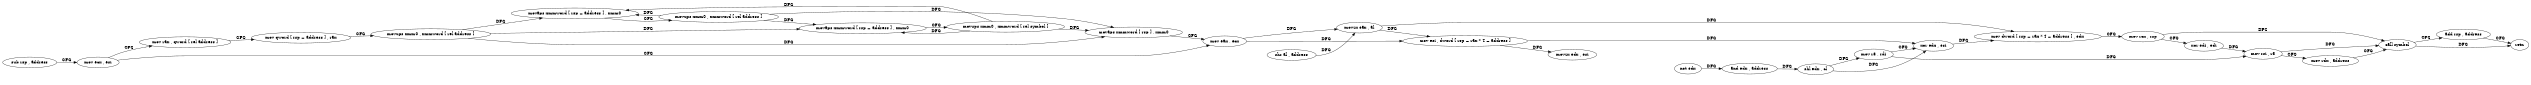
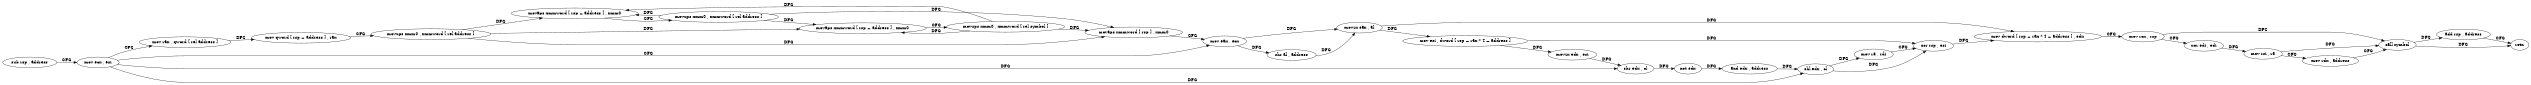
(241, 38) -> (241, 38)
(2426, 38) -> (2426, 38)
(1323, 41) -> (1251, 50)
(1933, 46) -> (1933, 46)
(2067, 59) -> none
none -> (1636, 69)
none -> (955, 82)
